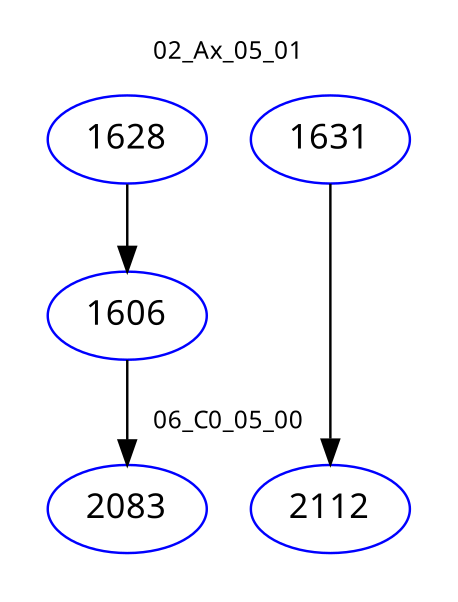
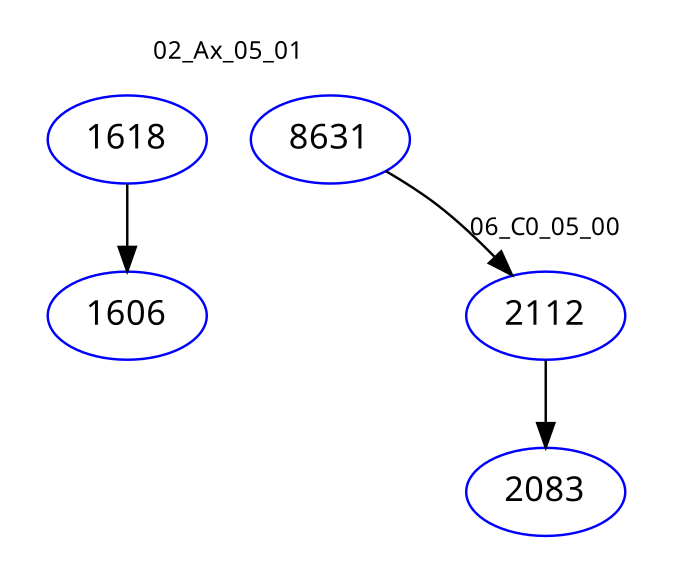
(127, 139) -> (127, 139)
(330, 139) -> (330, 139)
(127, 414) -> (546, 392)
